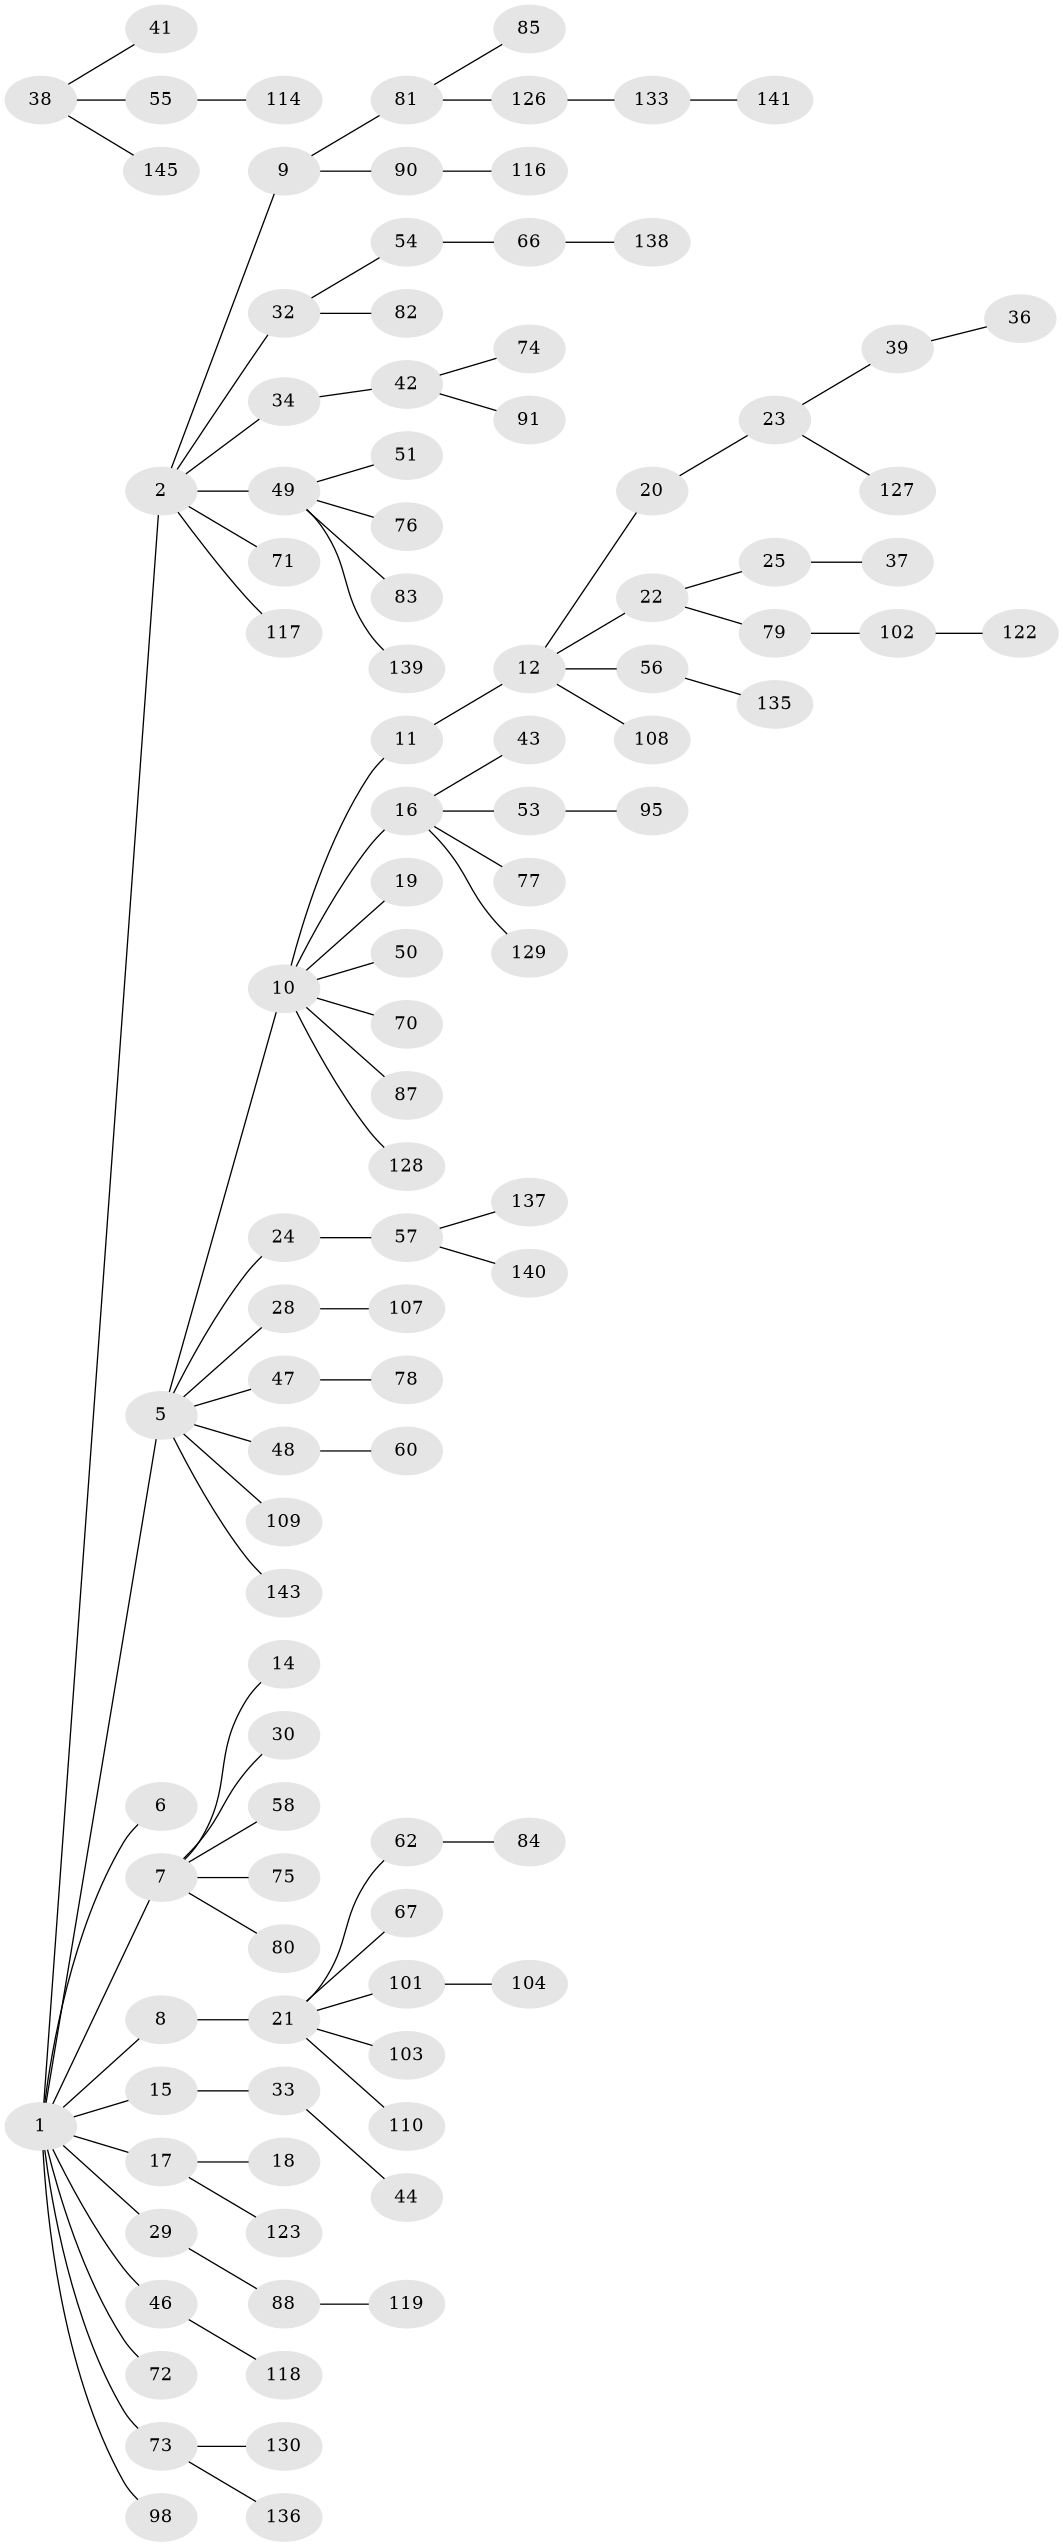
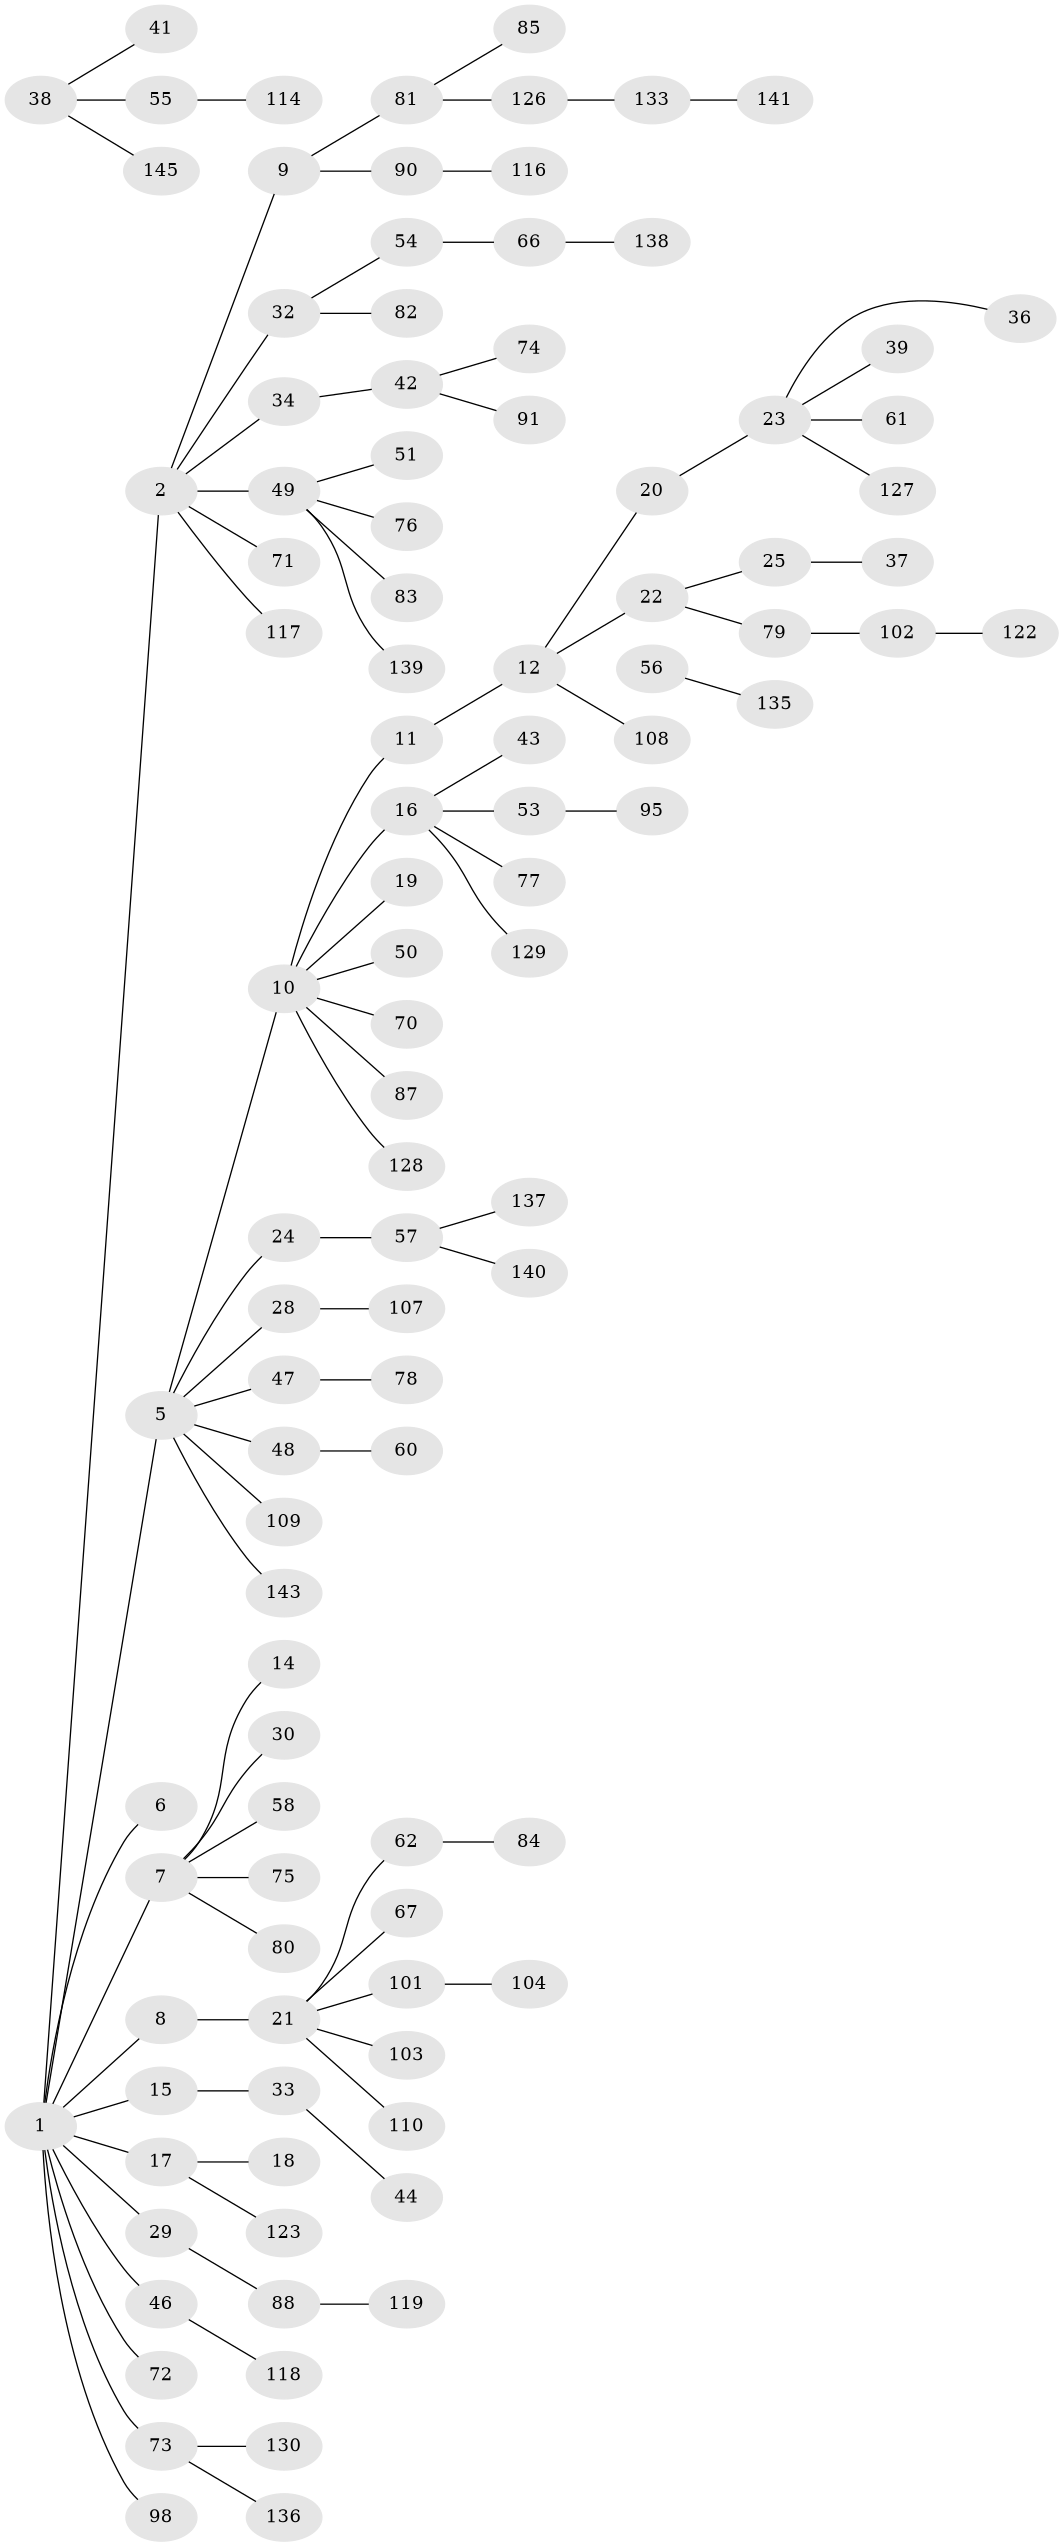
(959, 334) -> (867, 310)
none -> (898, 420)
(591, 669) -> none
